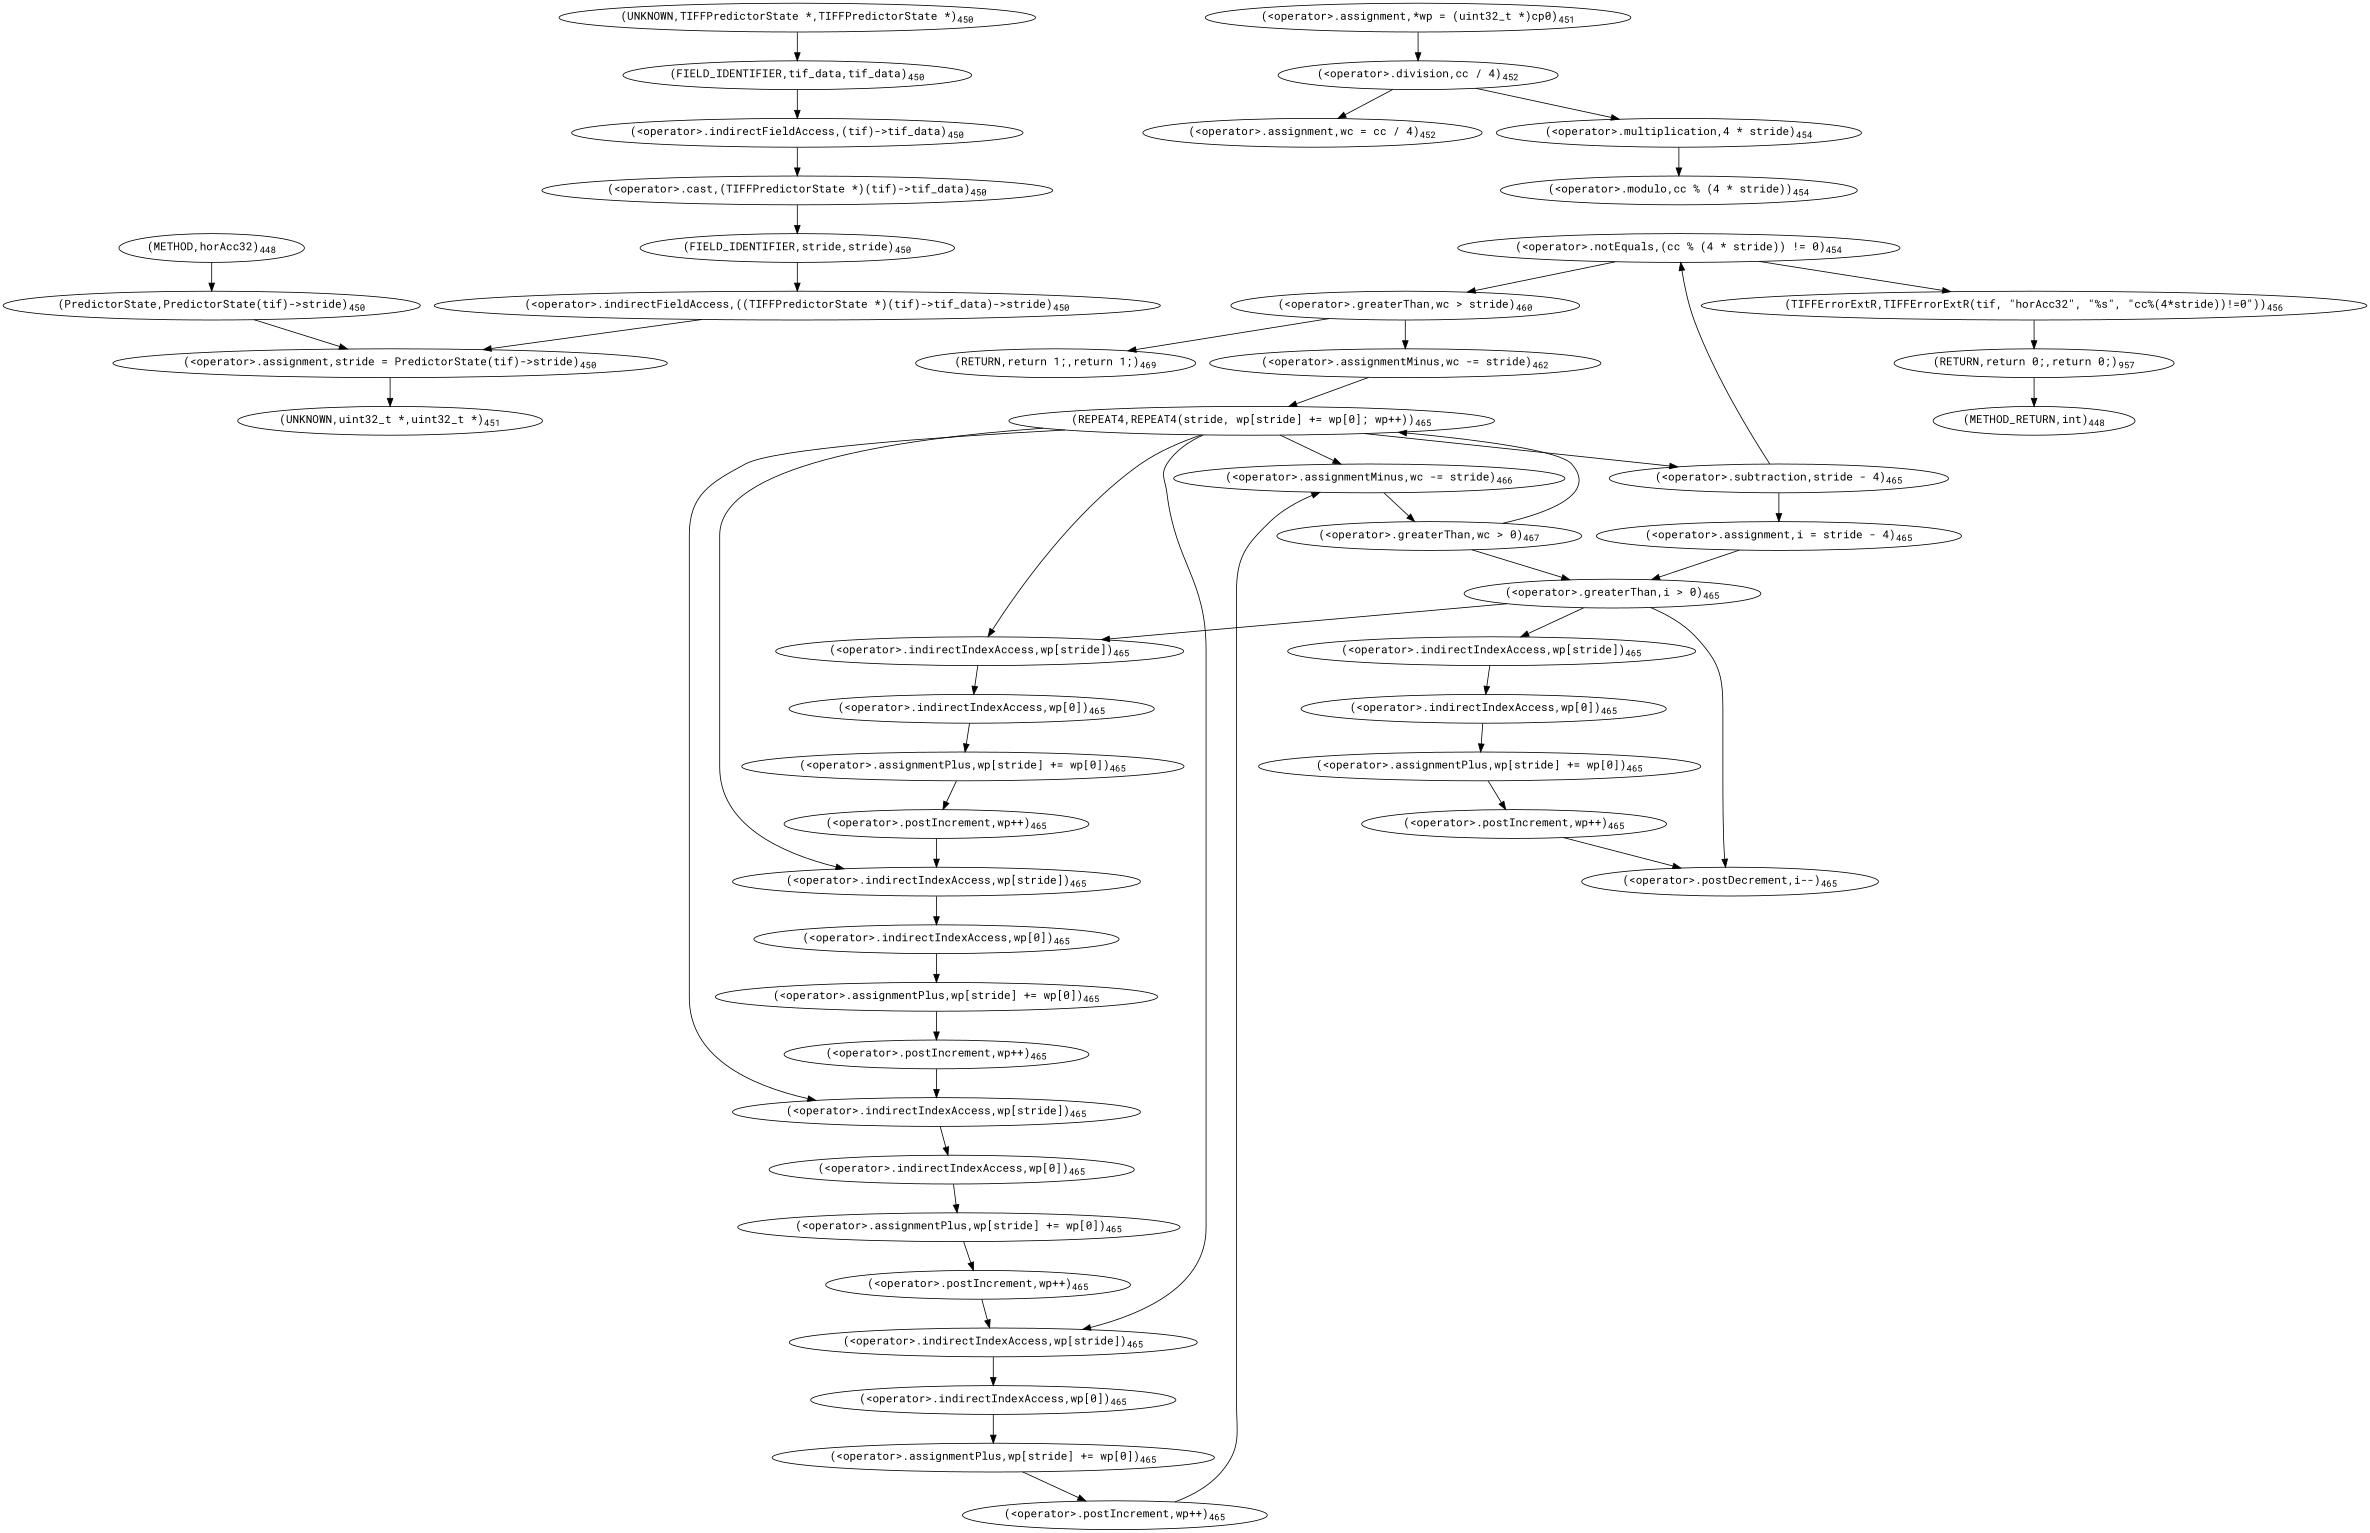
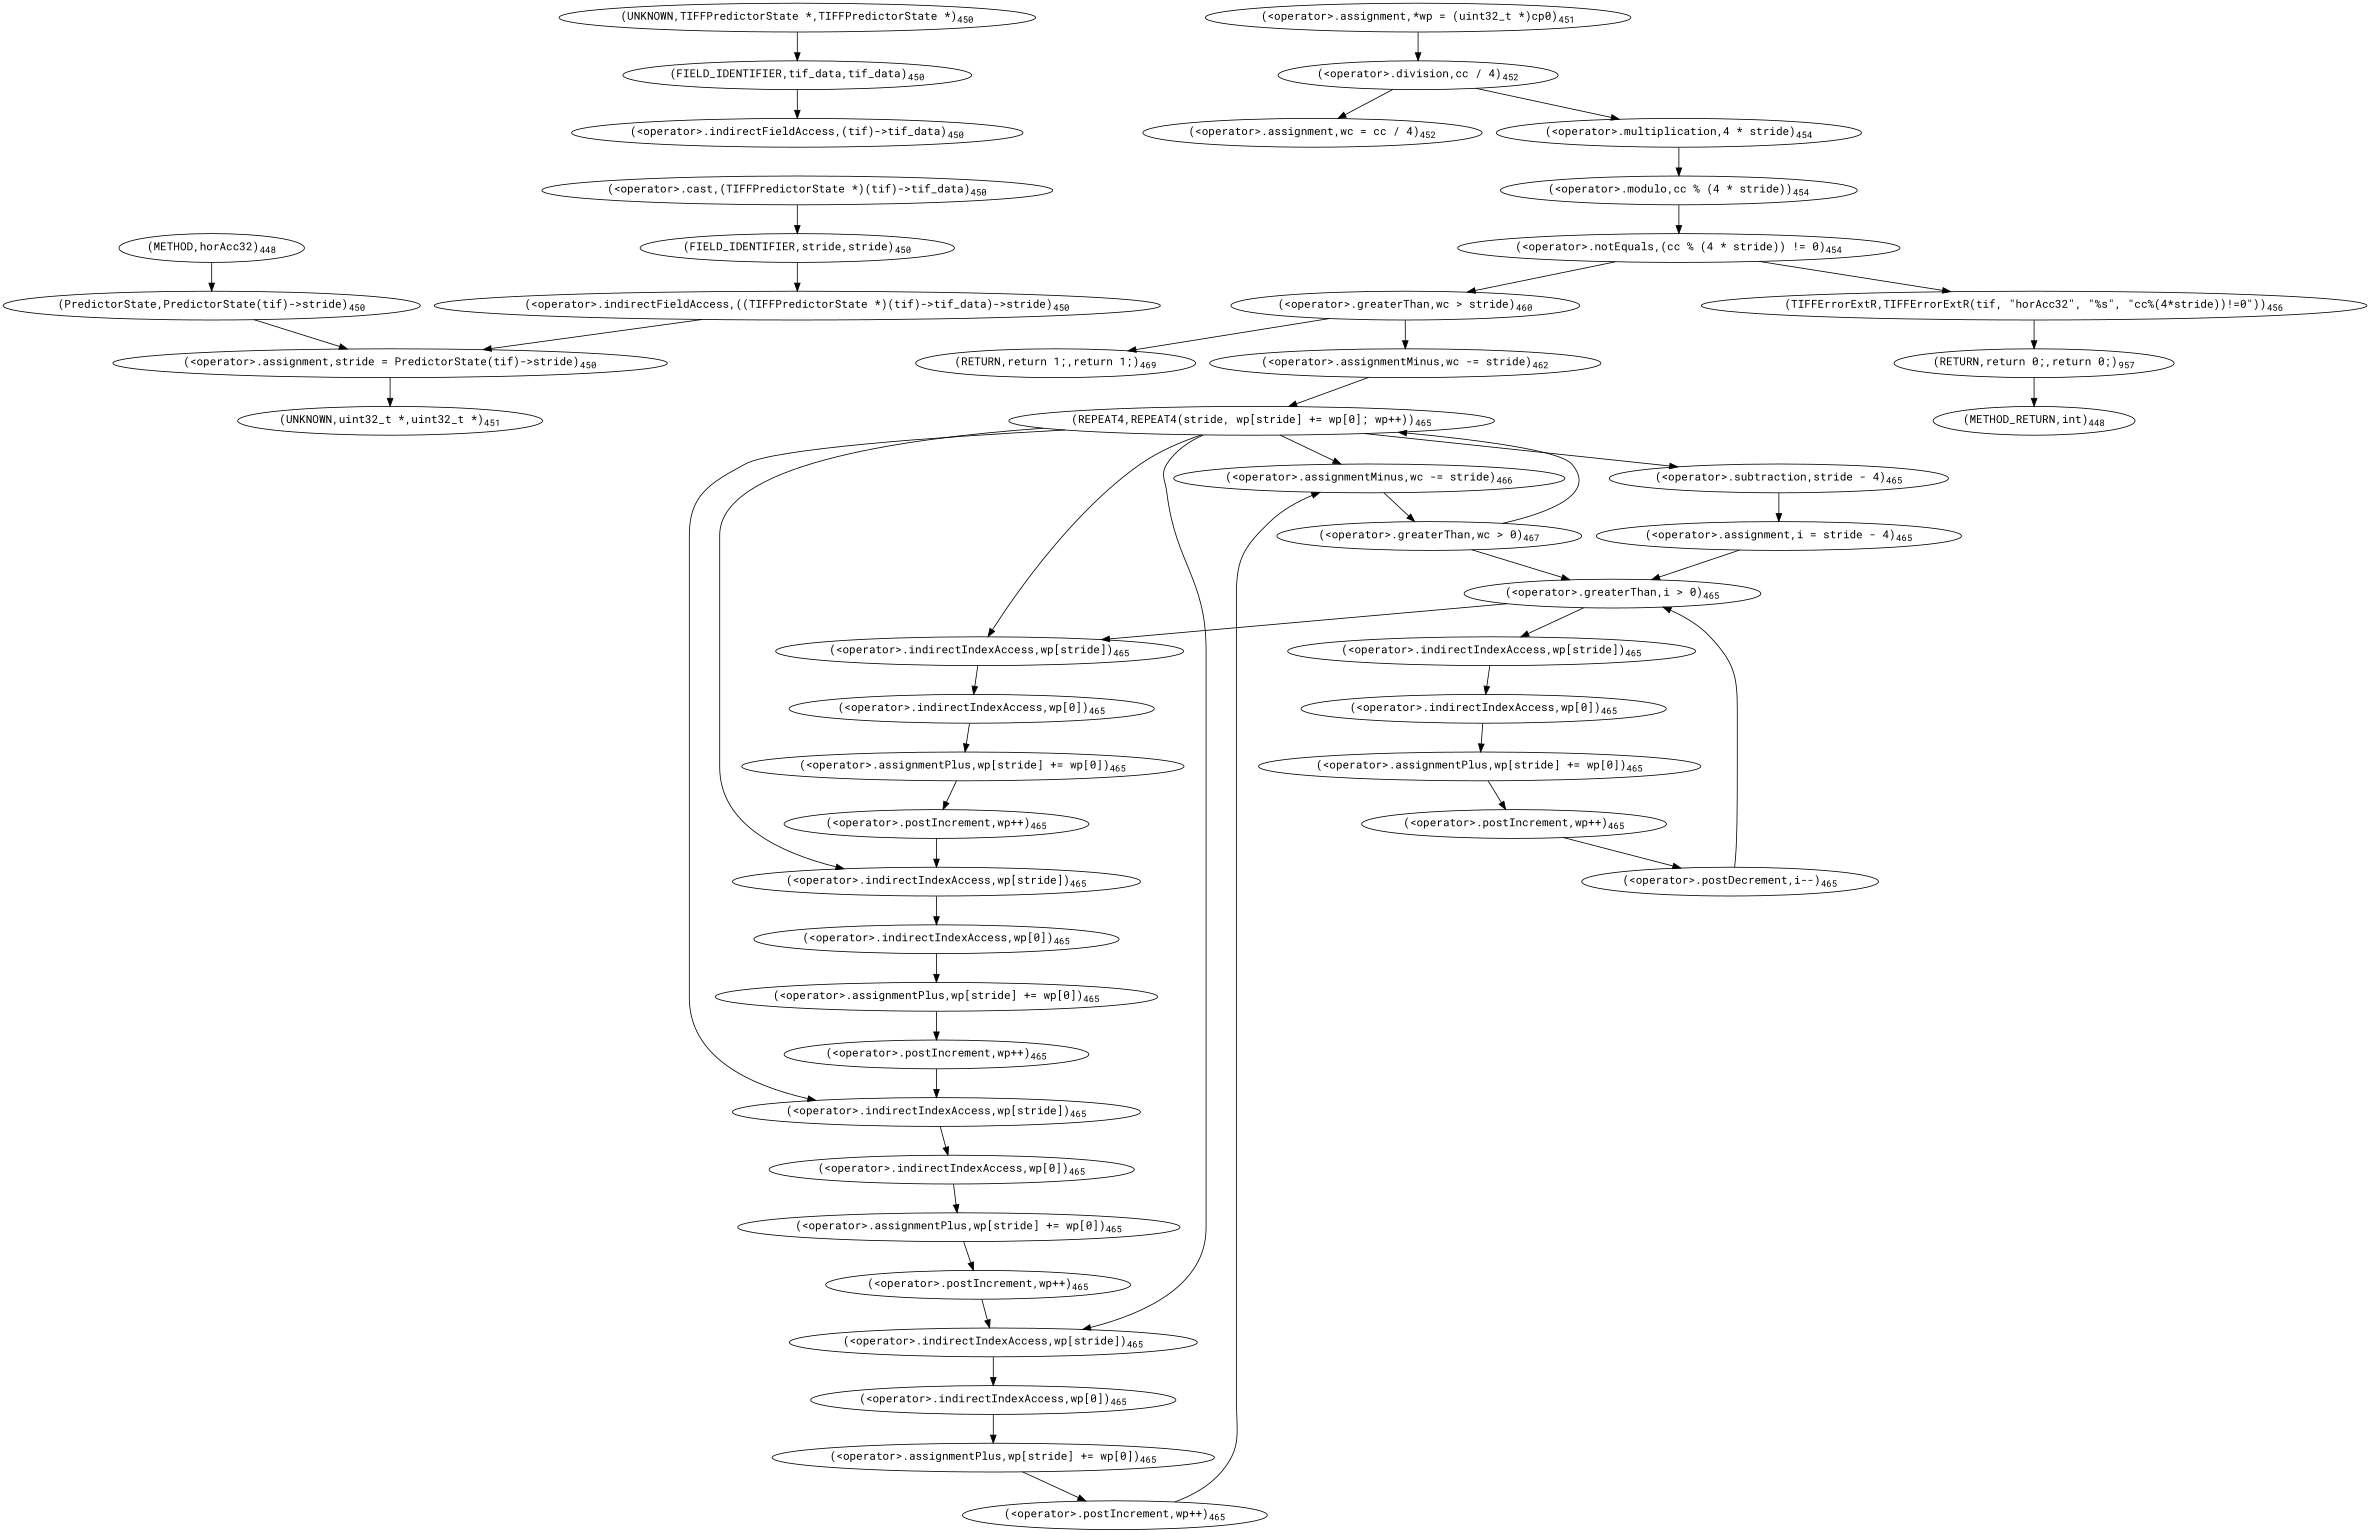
(797, 158) -> none
(1717, 371) -> (1679, 215)
(1723, 717) -> (1737, 724)
